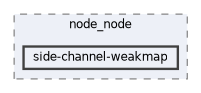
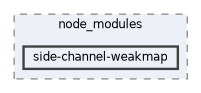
(101, 25) -> (101, 25)
